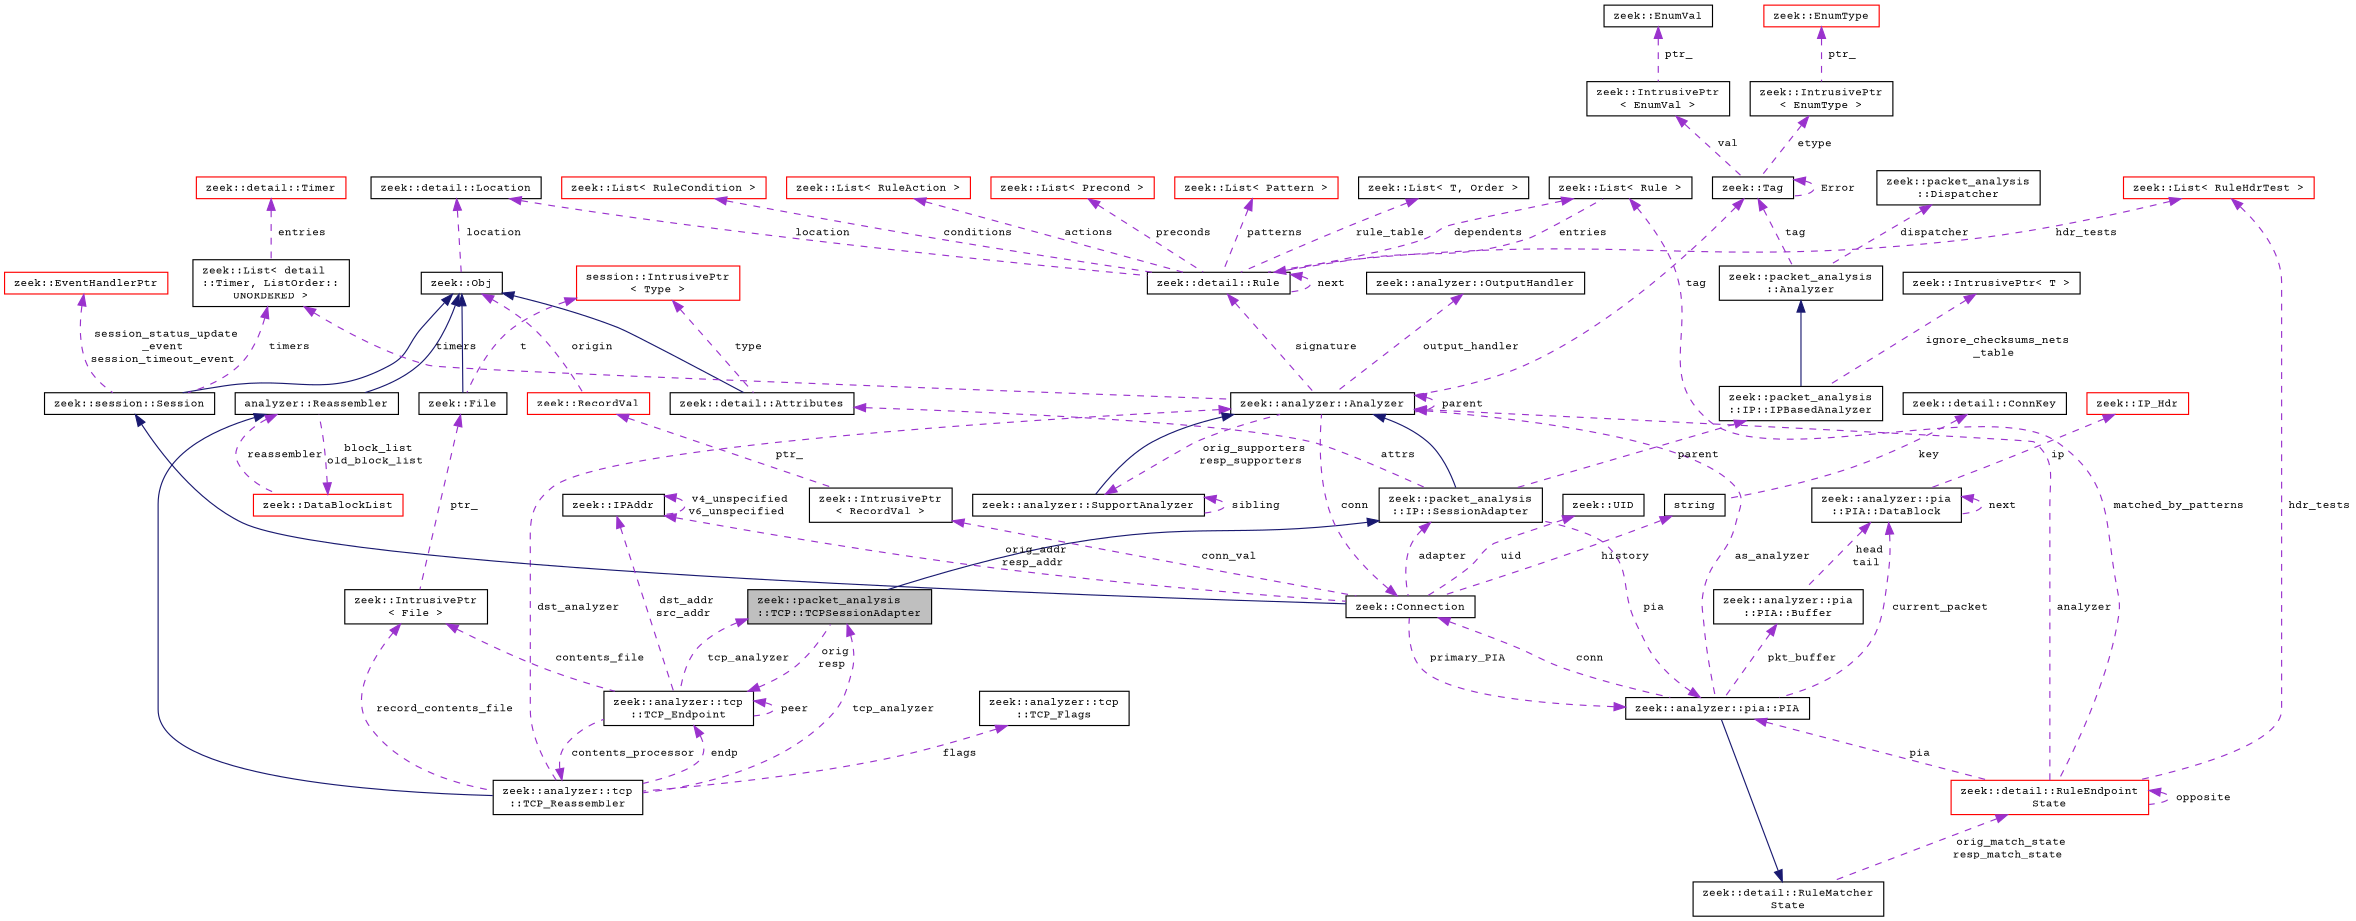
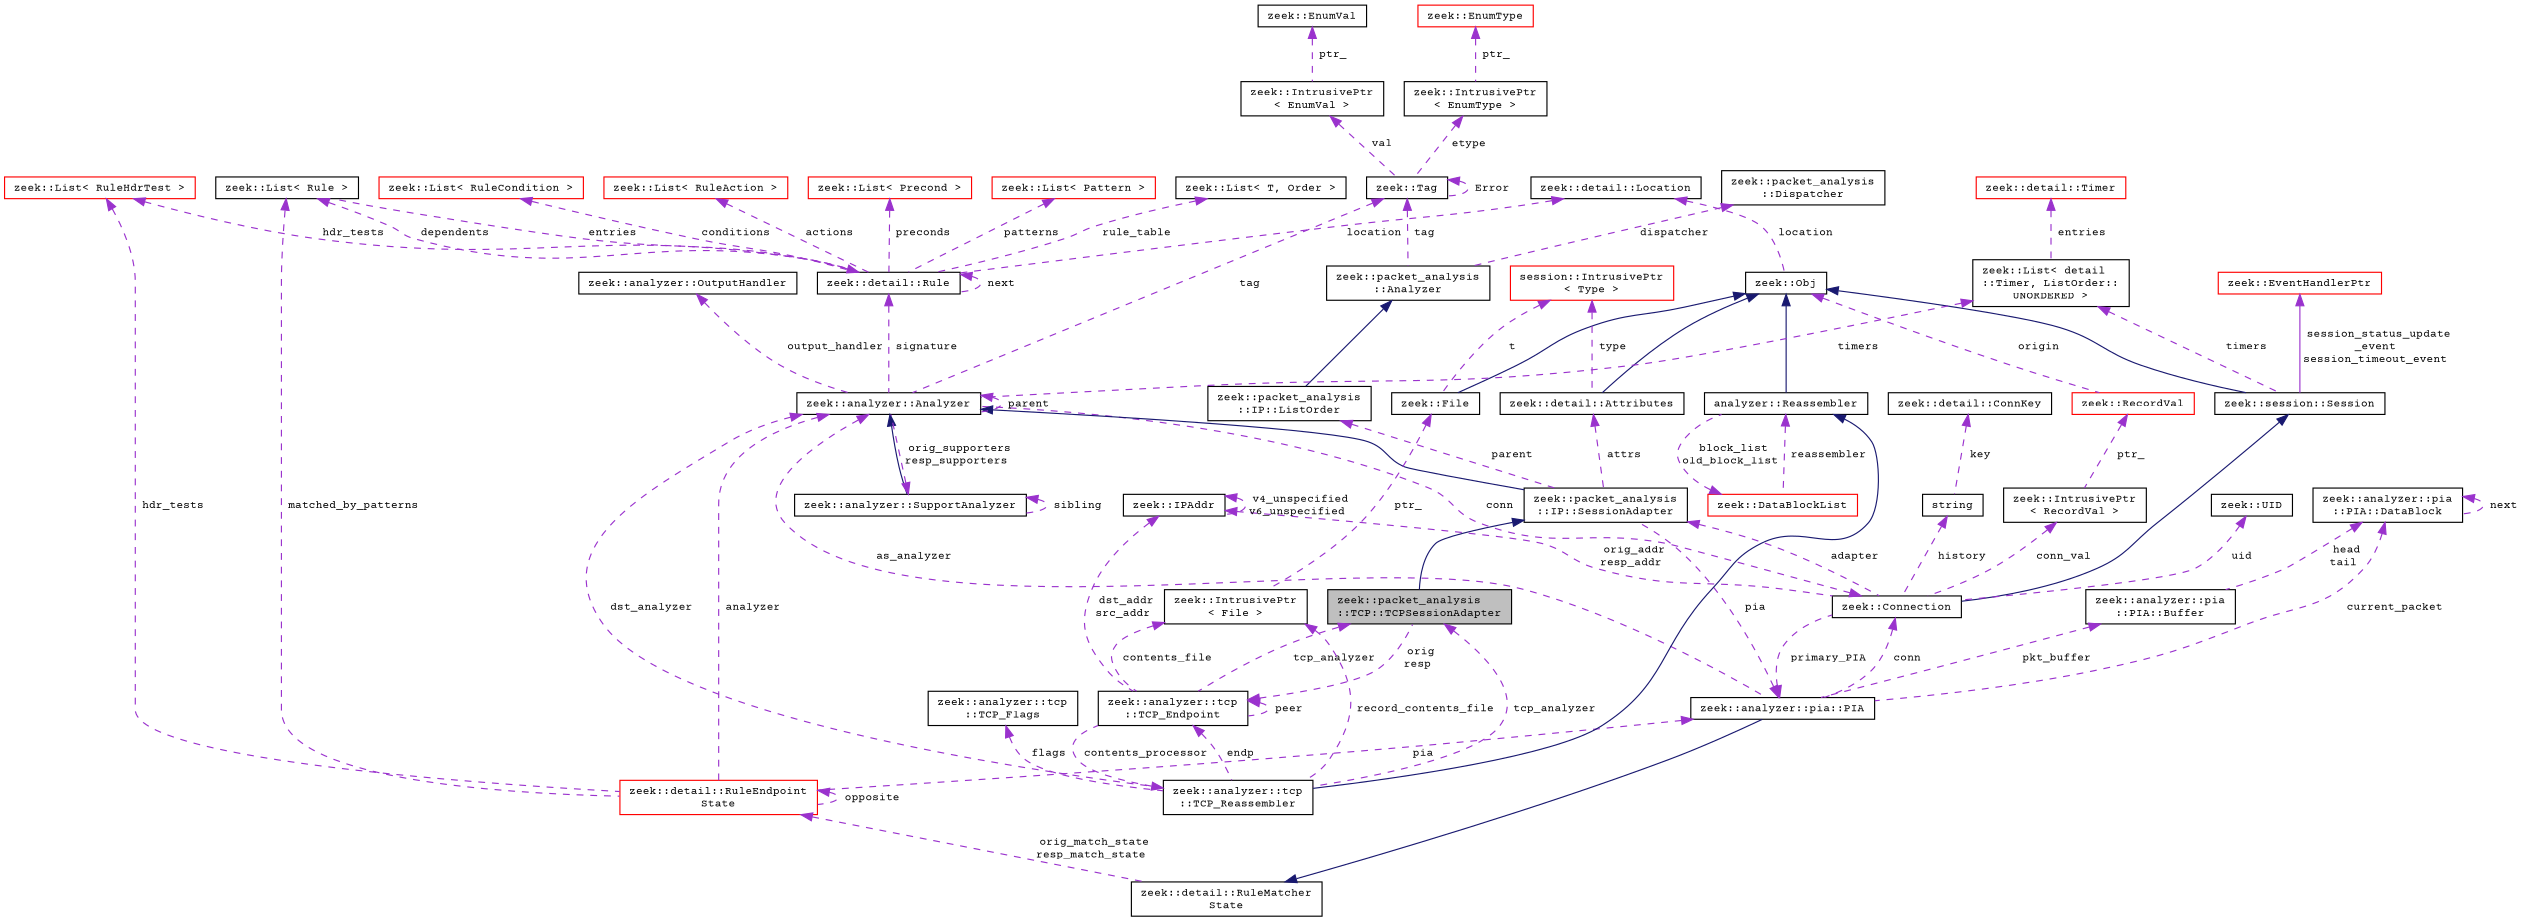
(1992, 283) -> none
(84, 355) -> (2300, 349)
(1801, 404) -> (1290, 404)
(2138, 404) -> none
